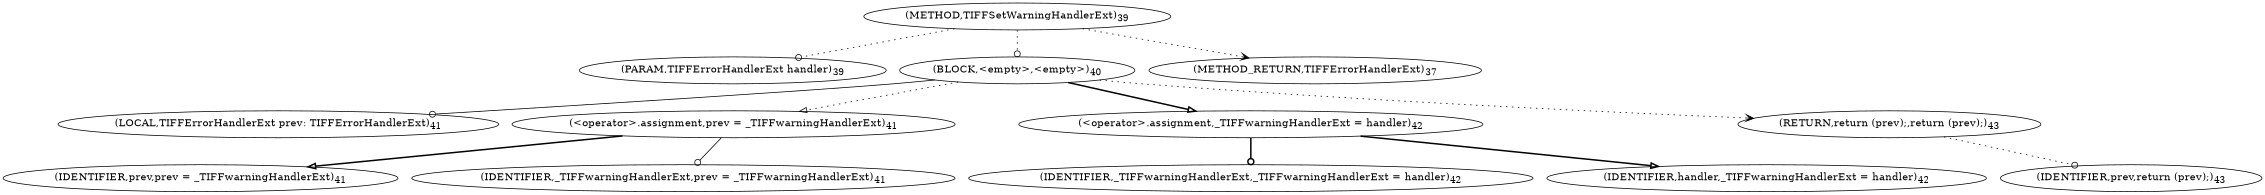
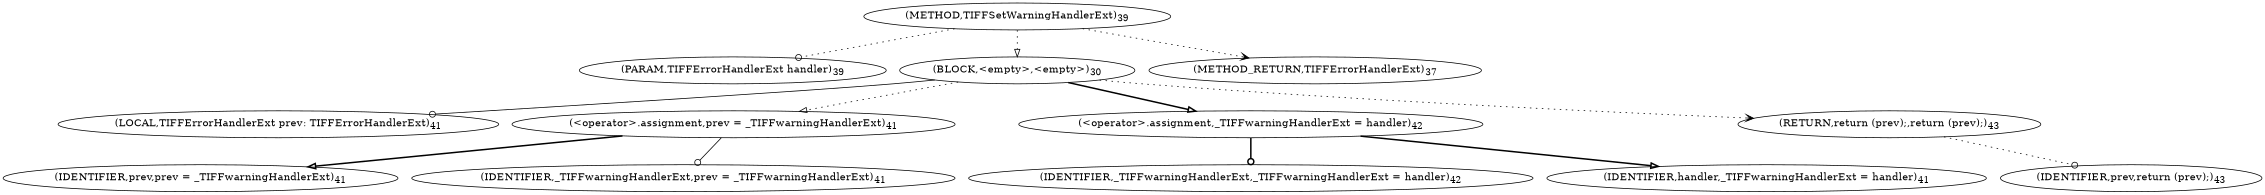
(1017, 40) -> (1017, 40)
(1096, 69) -> (1096, 69)
(1924, 177) -> (1924, 177)
